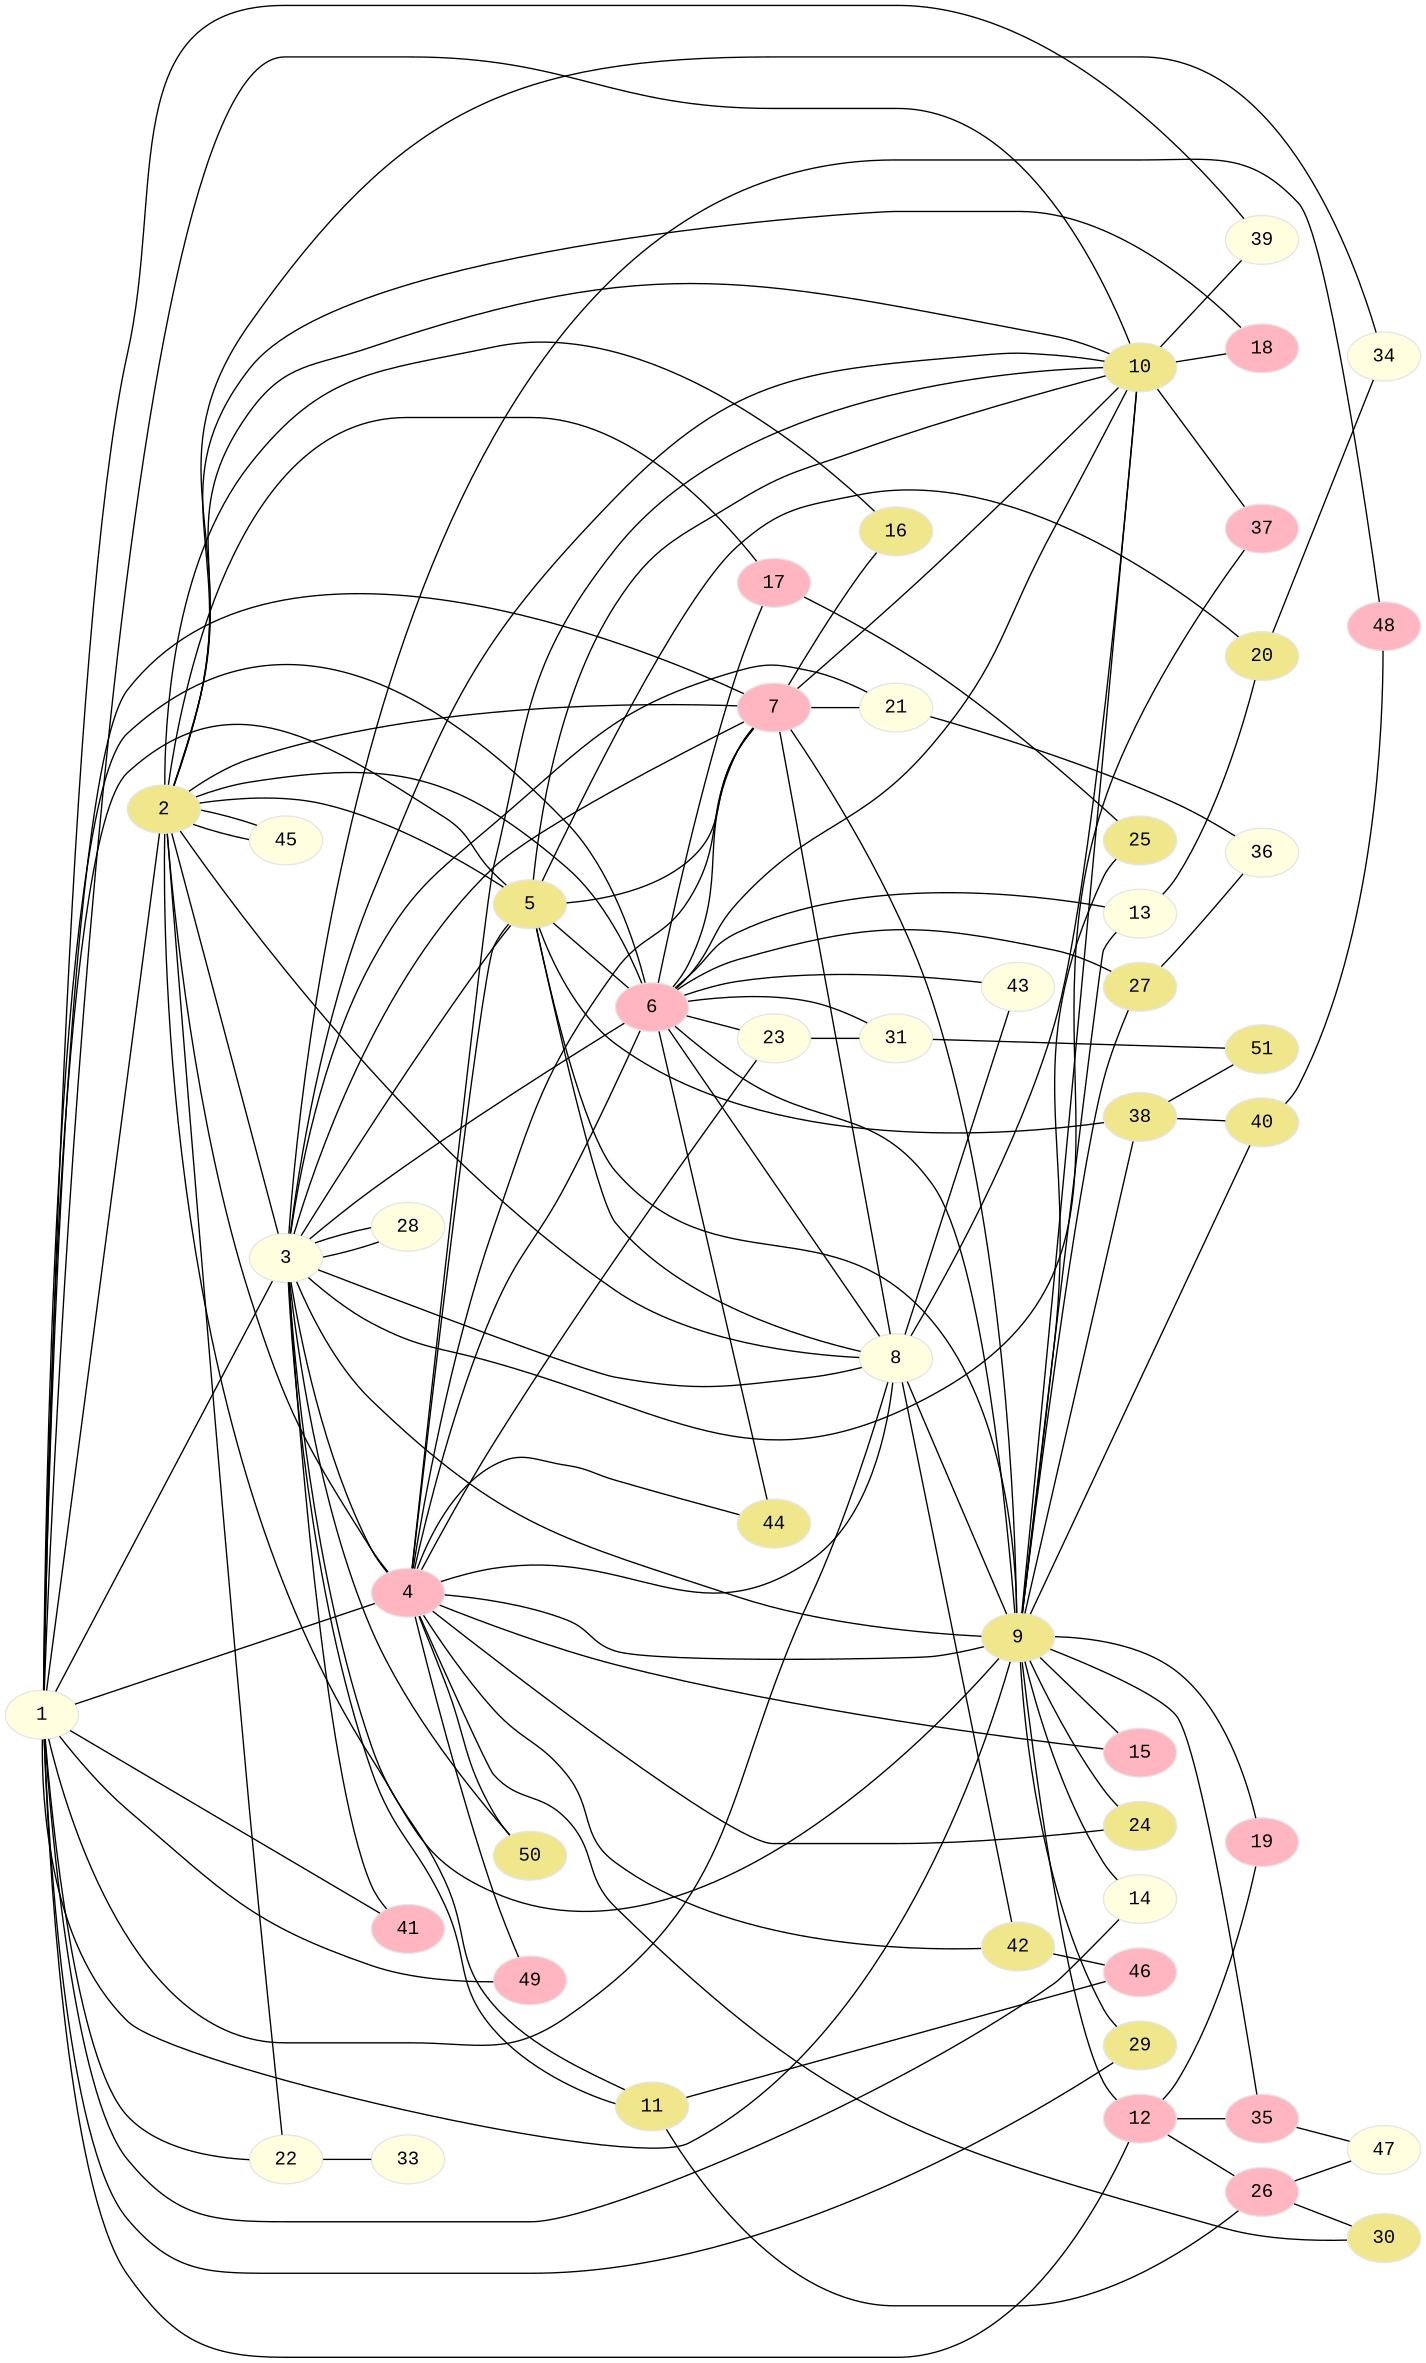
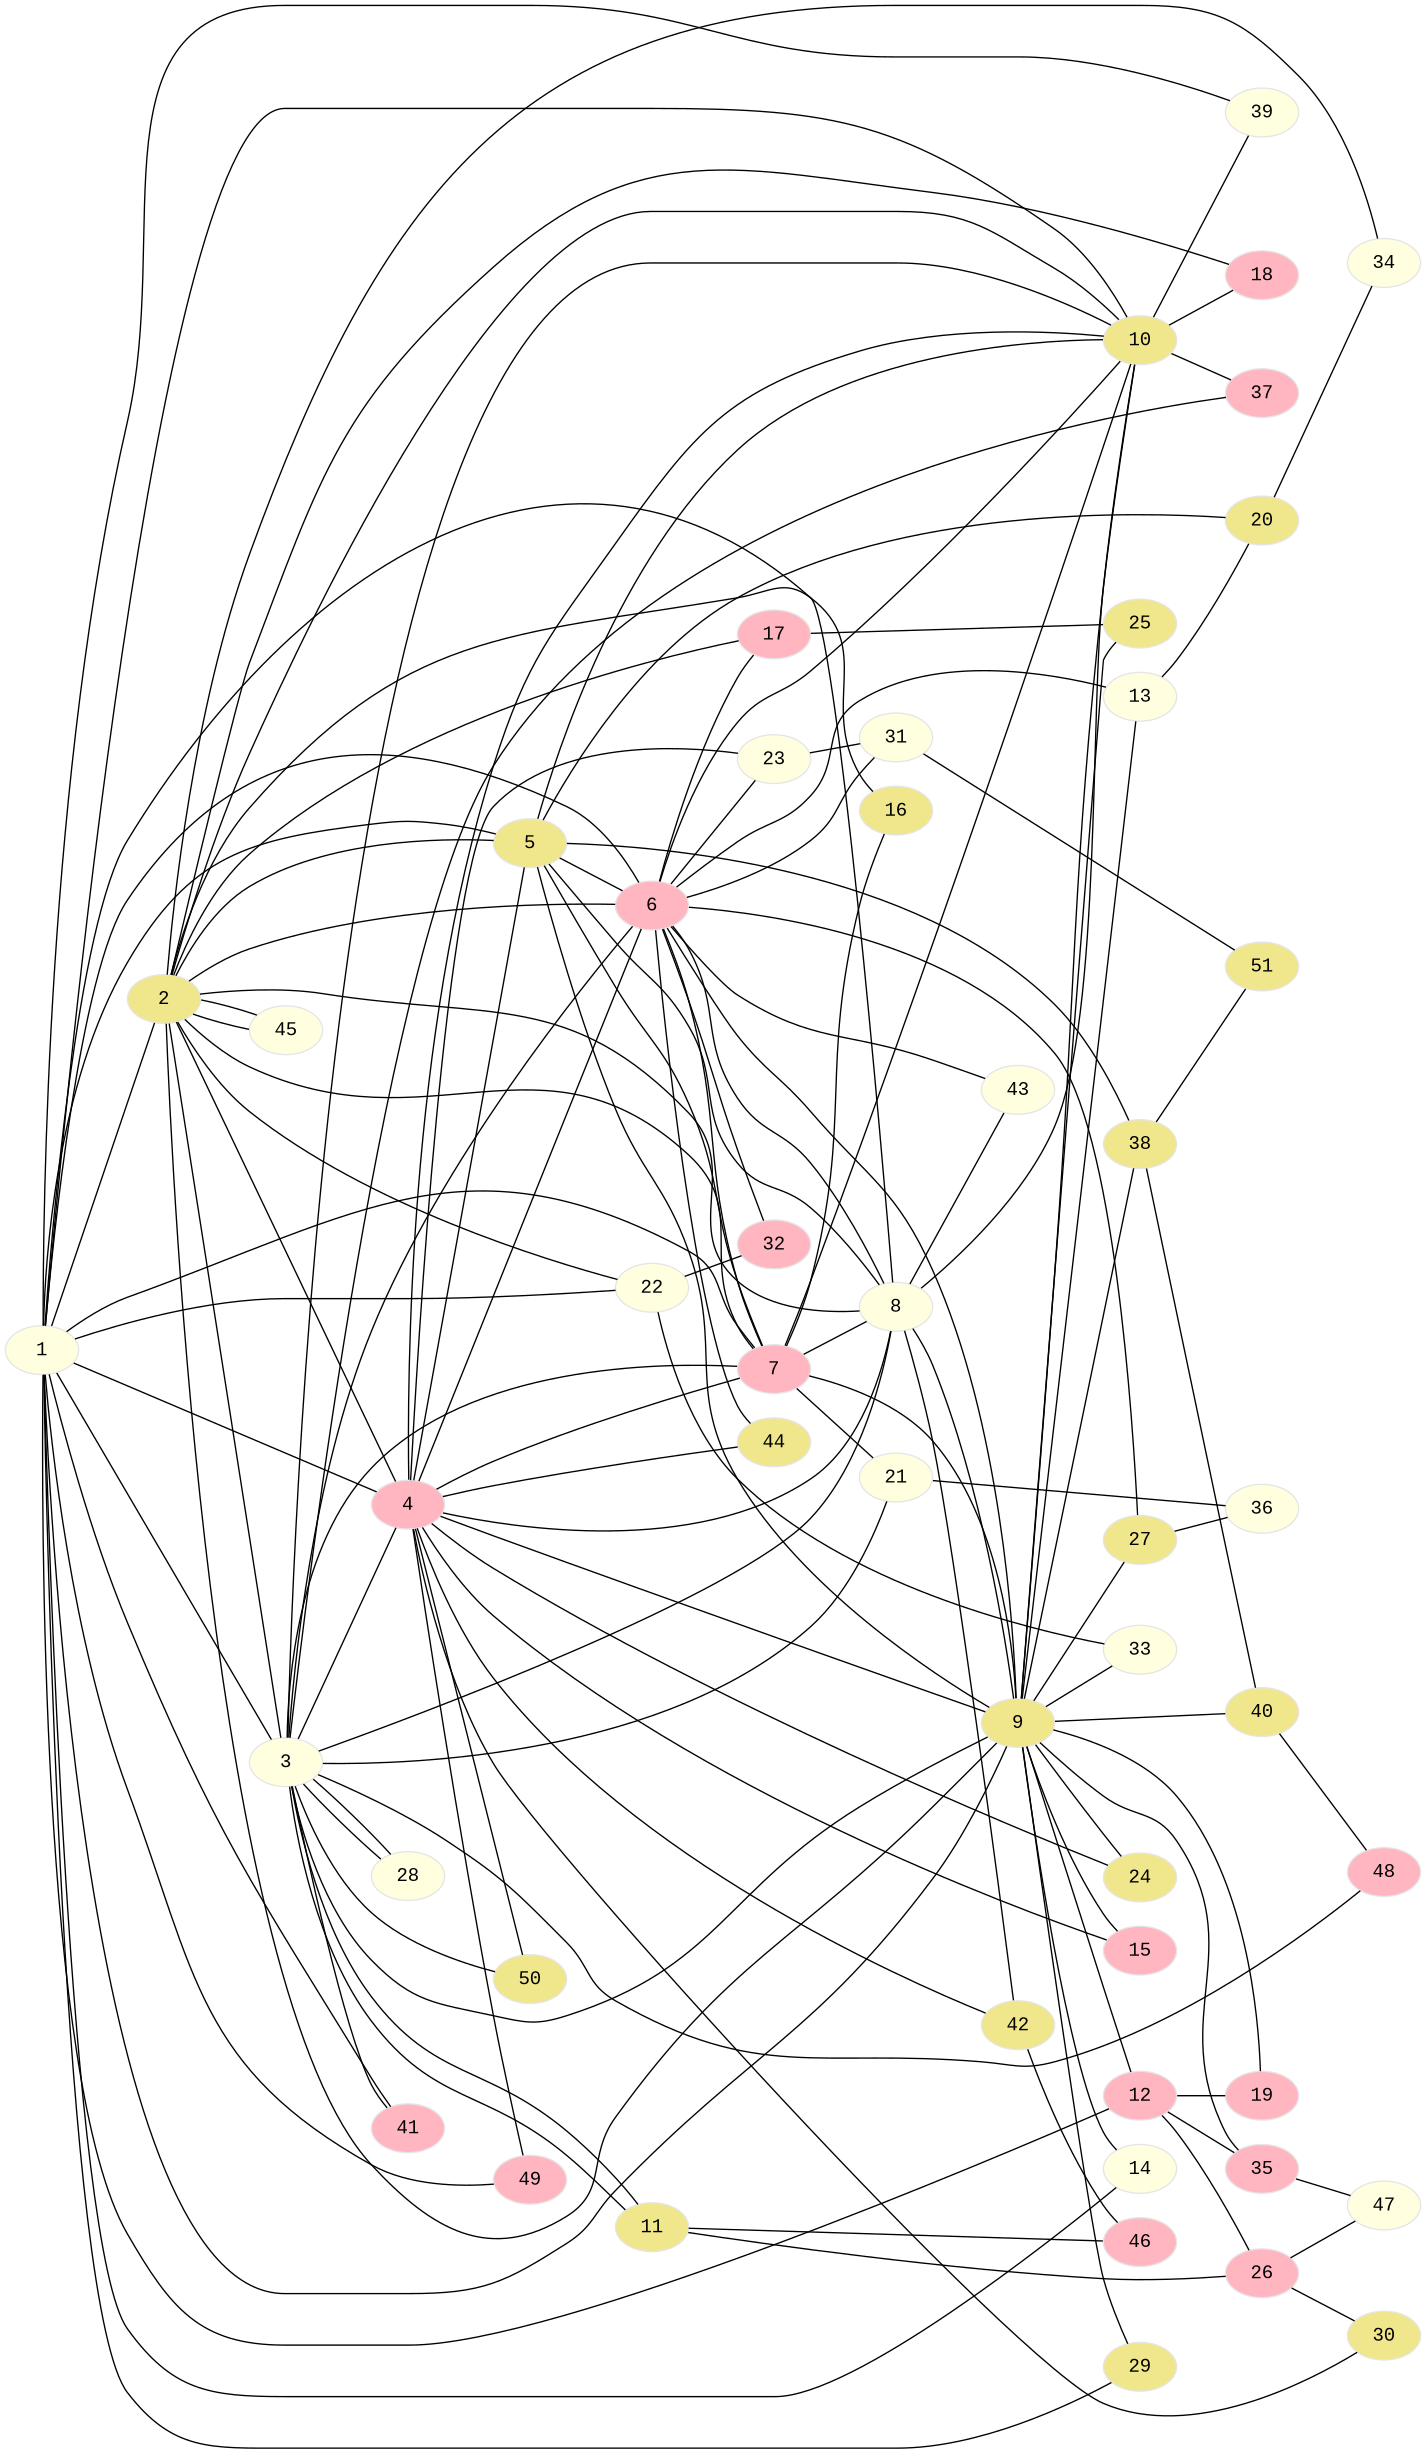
(402, 1078) -> none
none -> (774, 1244)
none -> (1079, 1686)
